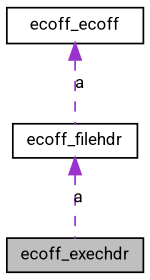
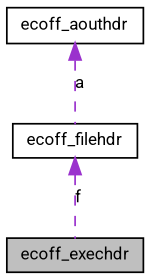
(75, 26) -> (75, 26)
(79, 198) -> (79, 198)
